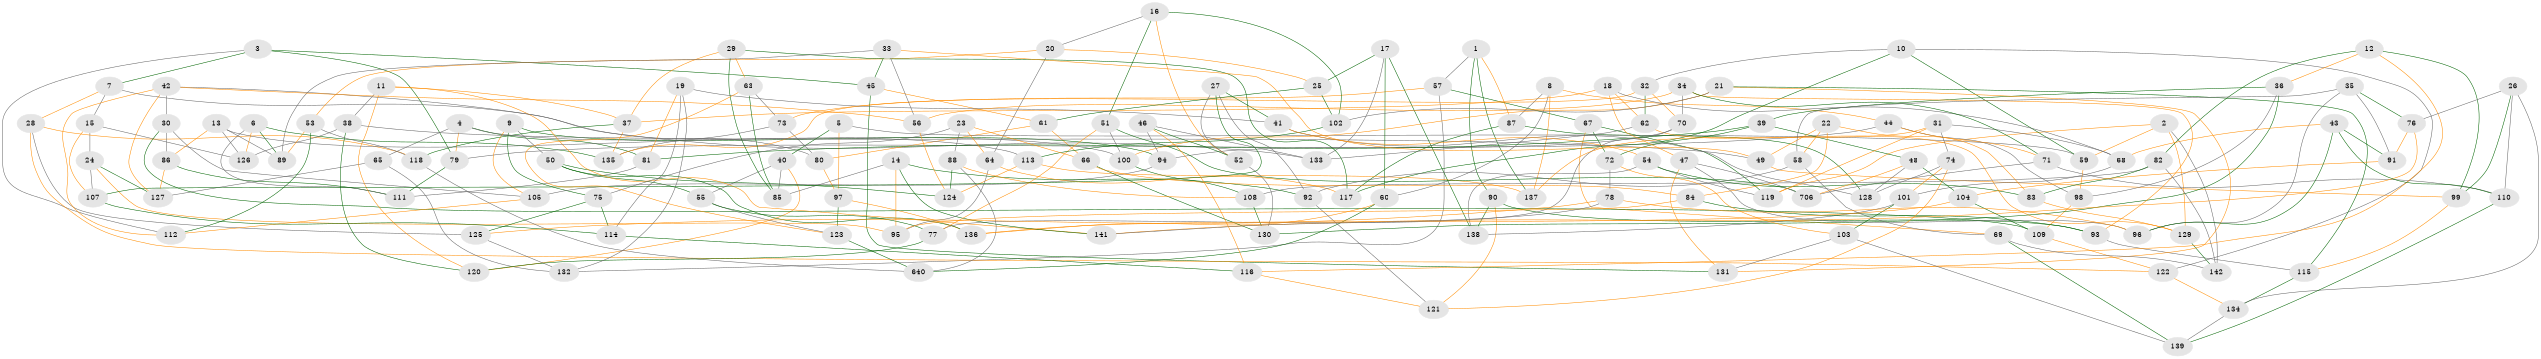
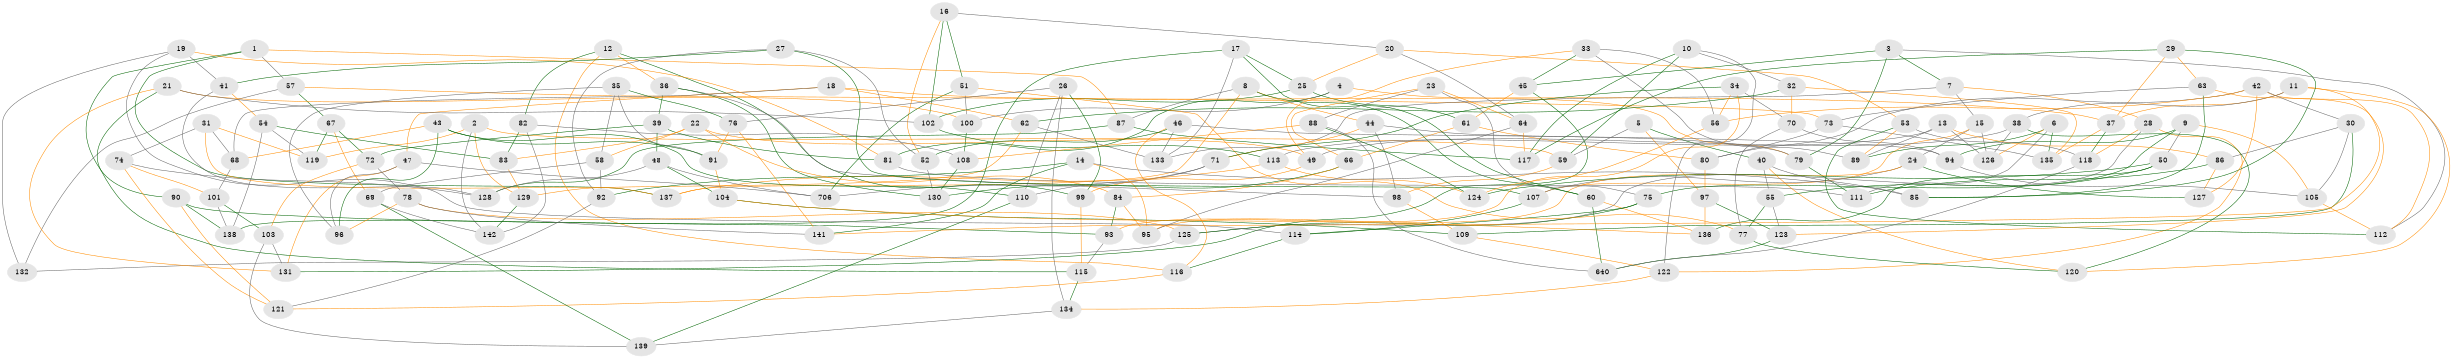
(378, 161) -> none
(1483, 166) -> (1407, 124)
(1882, 174) -> (710, 178)
